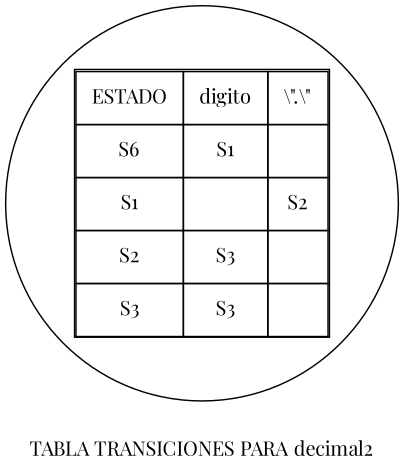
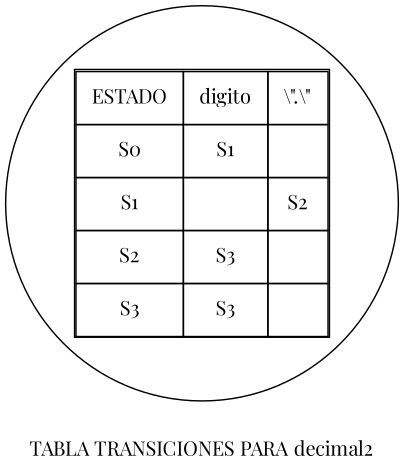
(130, 150) -> (130, 150)
